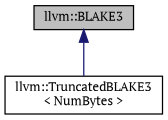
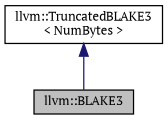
(84, 59) -> (84, 73)
